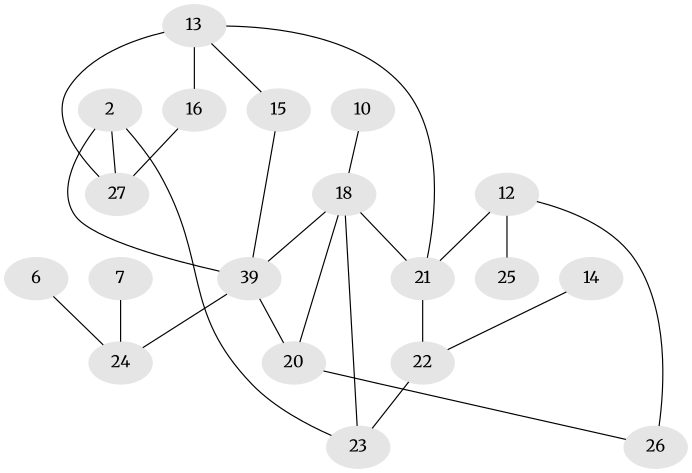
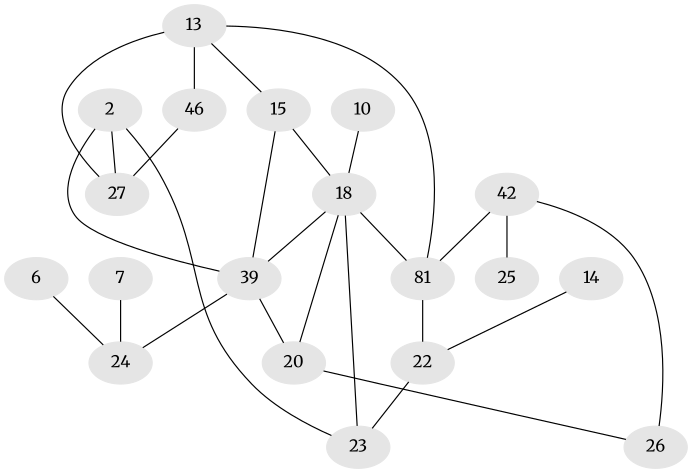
(194, 110) -> (194, 110)
none -> (311, 152)
(507, 194) -> (507, 194)
(423, 279) -> (423, 279)
